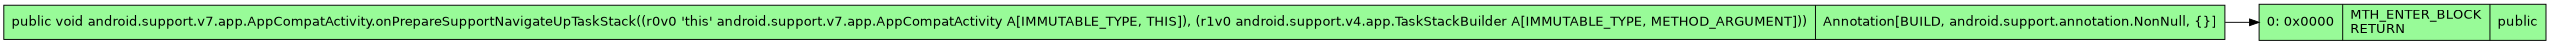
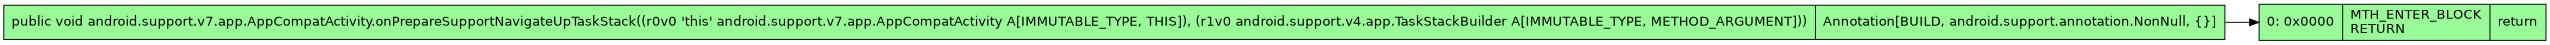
(2518, 22) -> (2518, 22)
